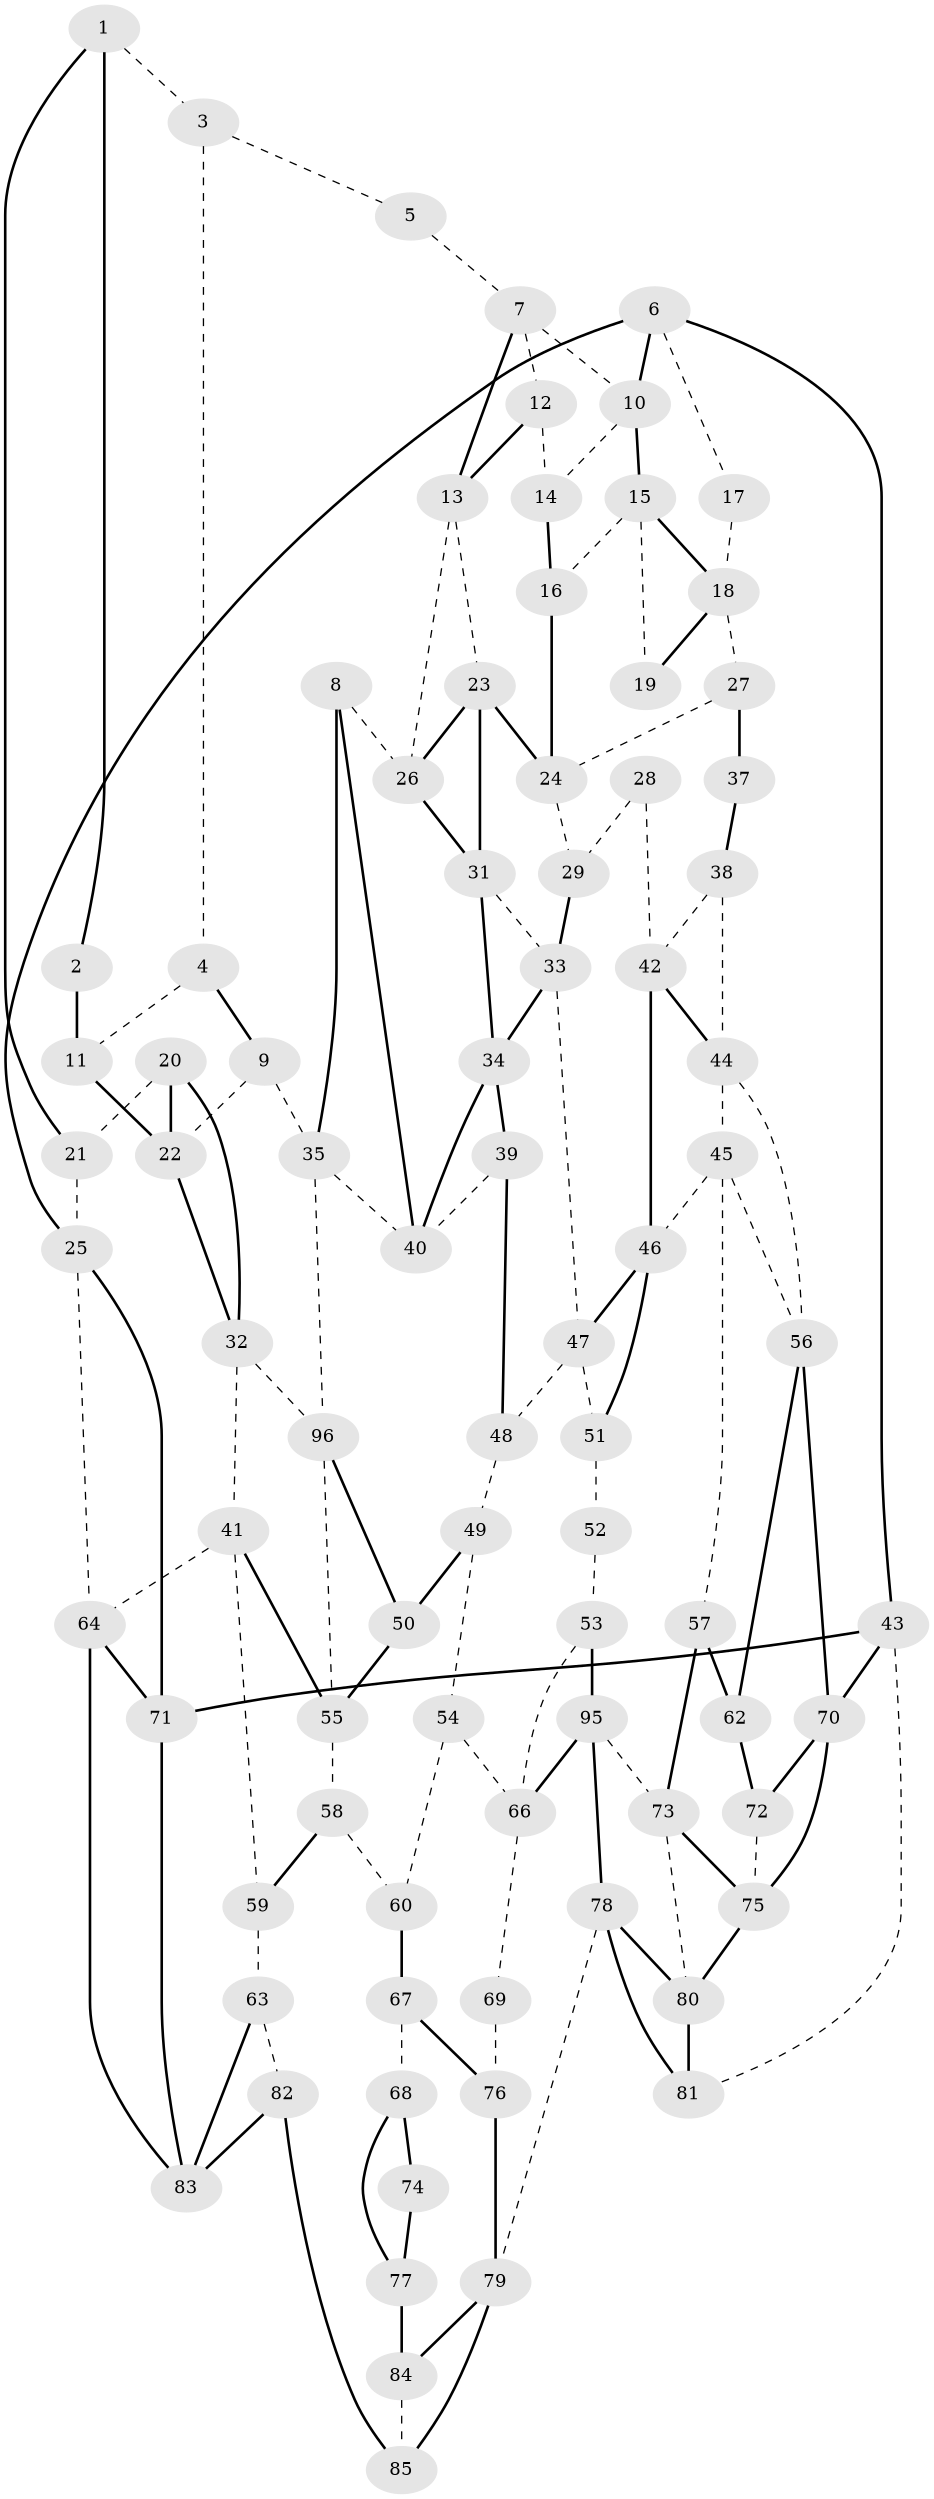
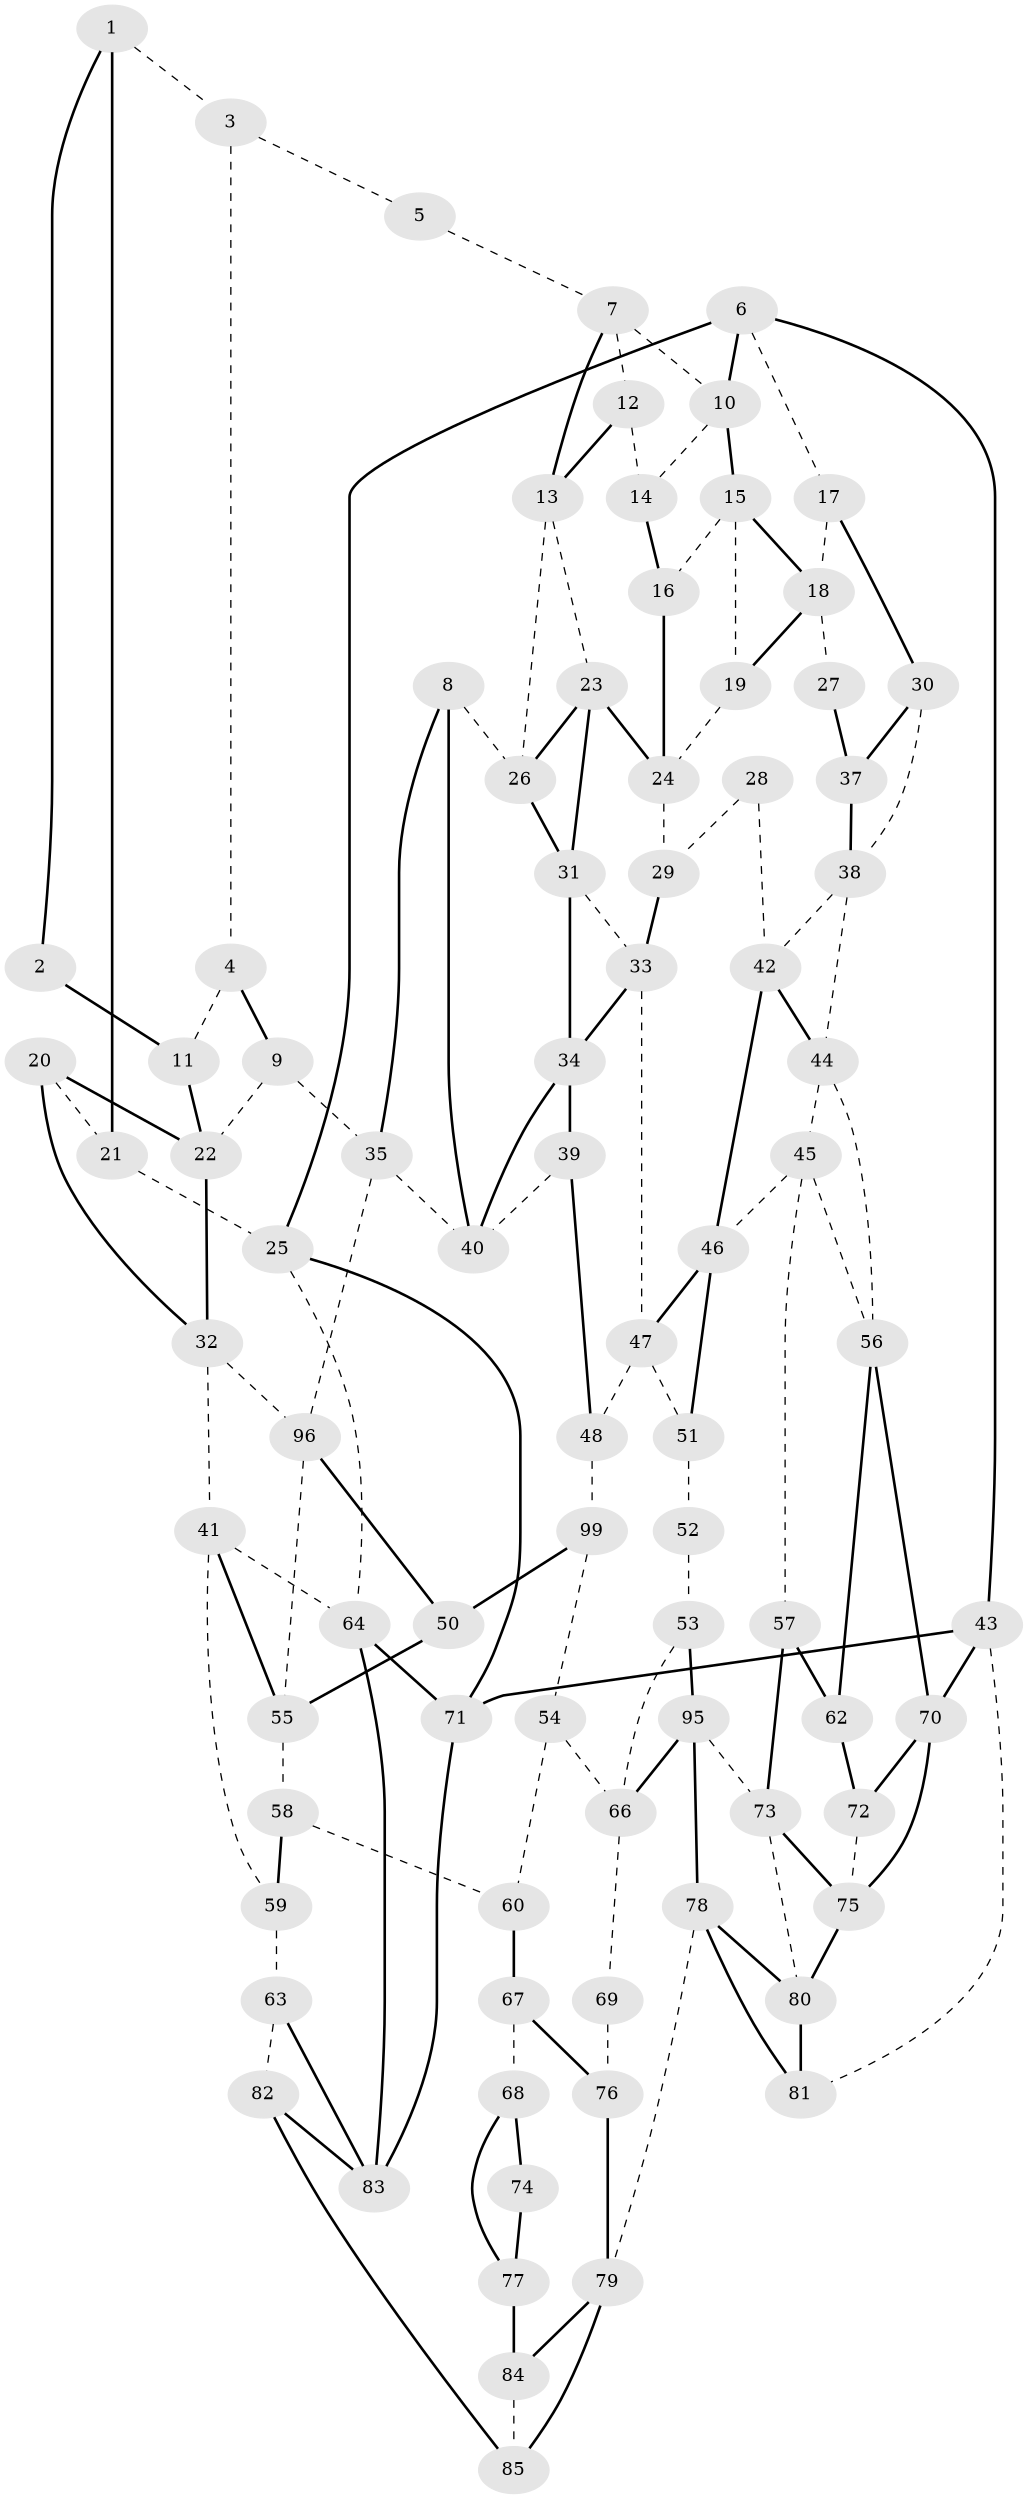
none -> (923, 686)
(646, 733) -> (700, 733)
(476, 1531) -> (592, 1531)
